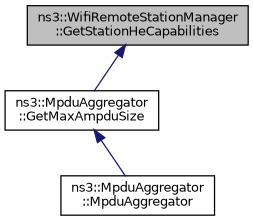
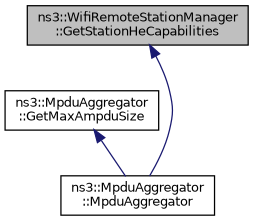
(106, 73) -> (172, 117)
